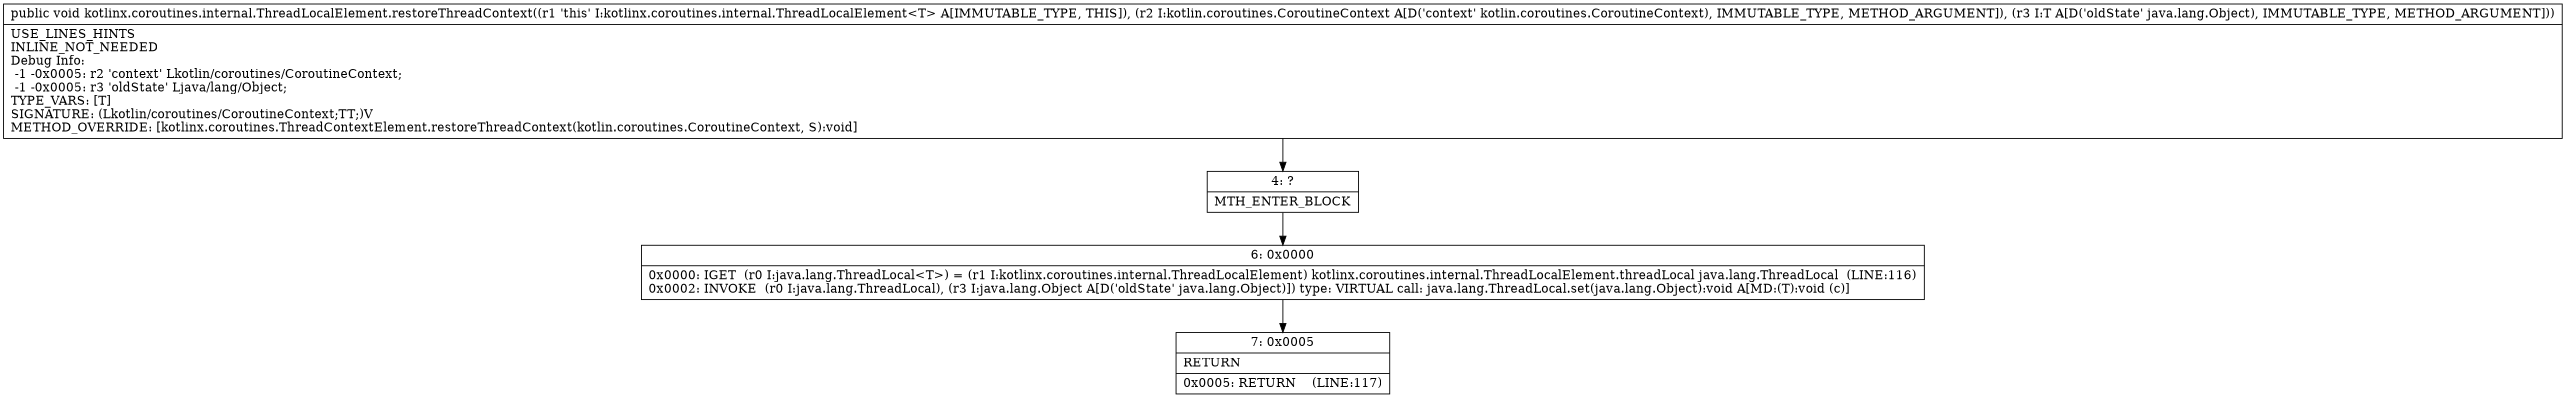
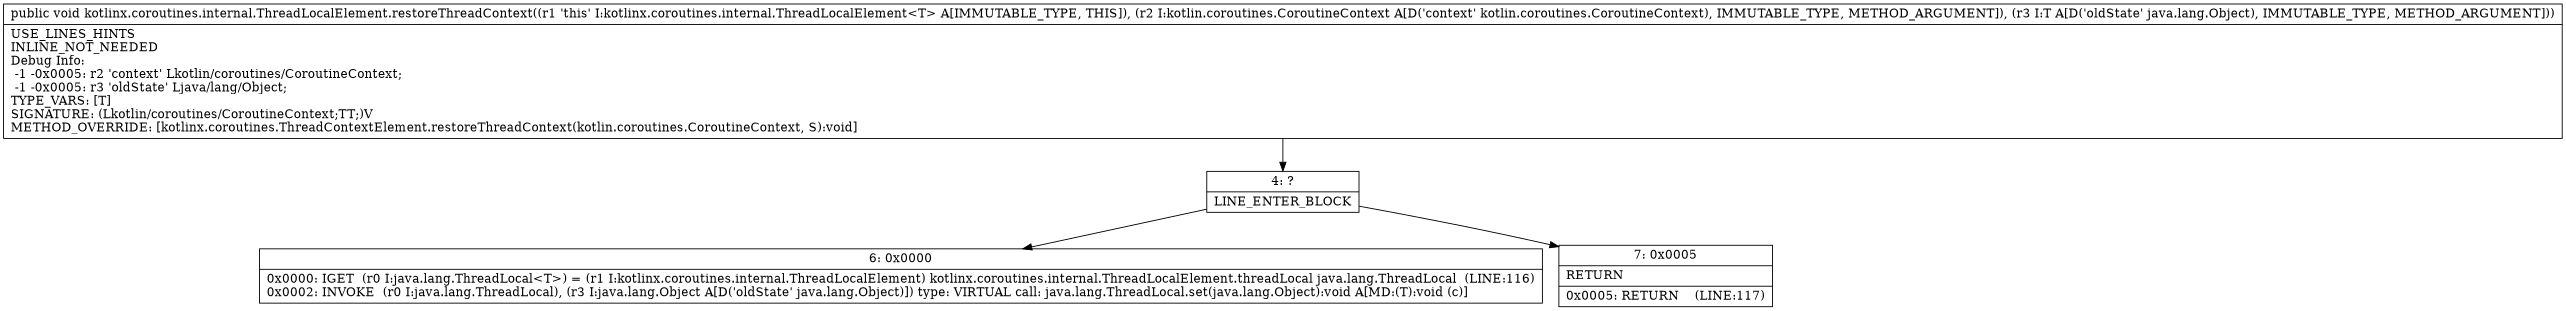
(1283, 202) -> (1283, 202)
(1283, 312) -> (1455, 224)
